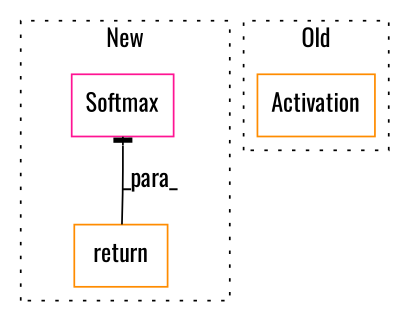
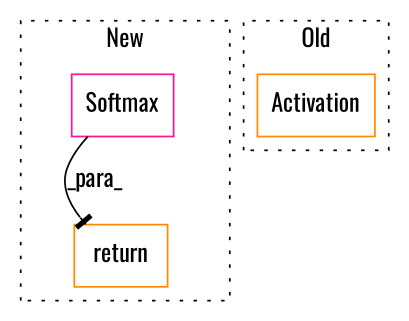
(123, 185) -> (65, 175)
